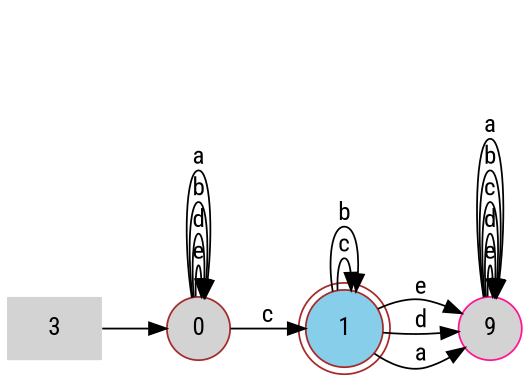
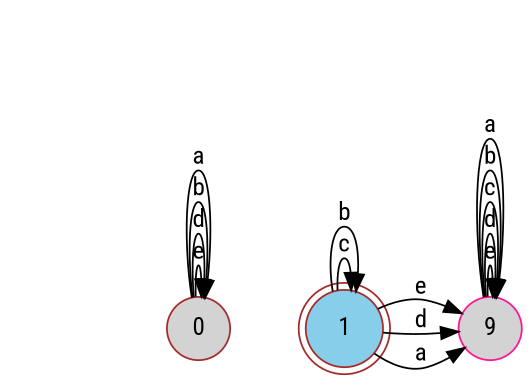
(54, 329) -> none
(259, 329) -> none
